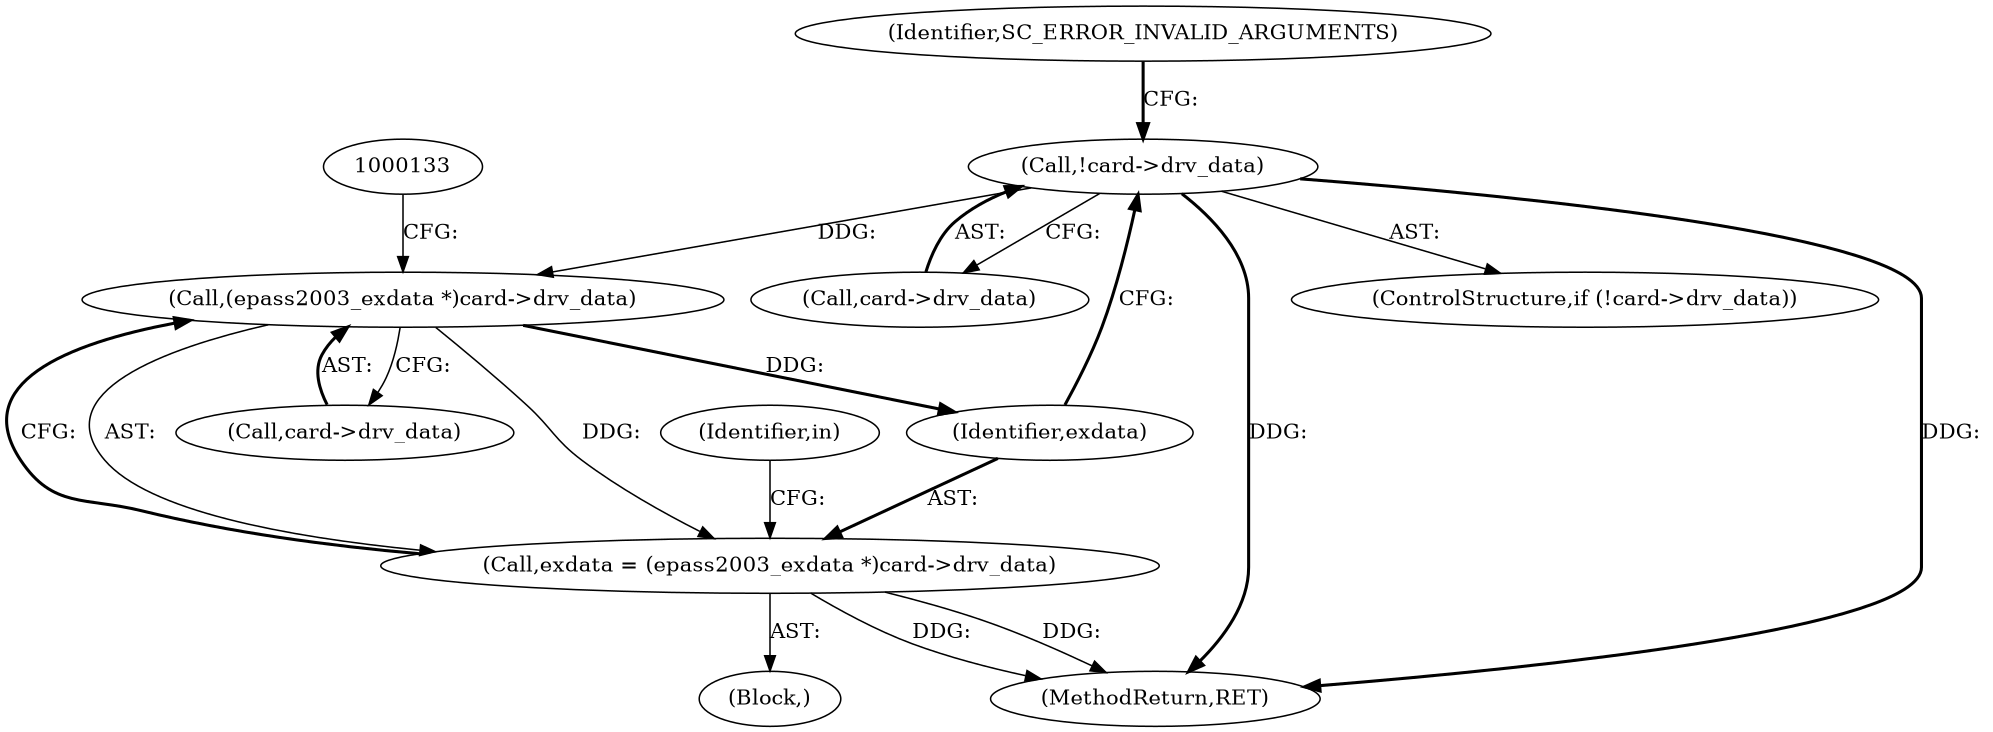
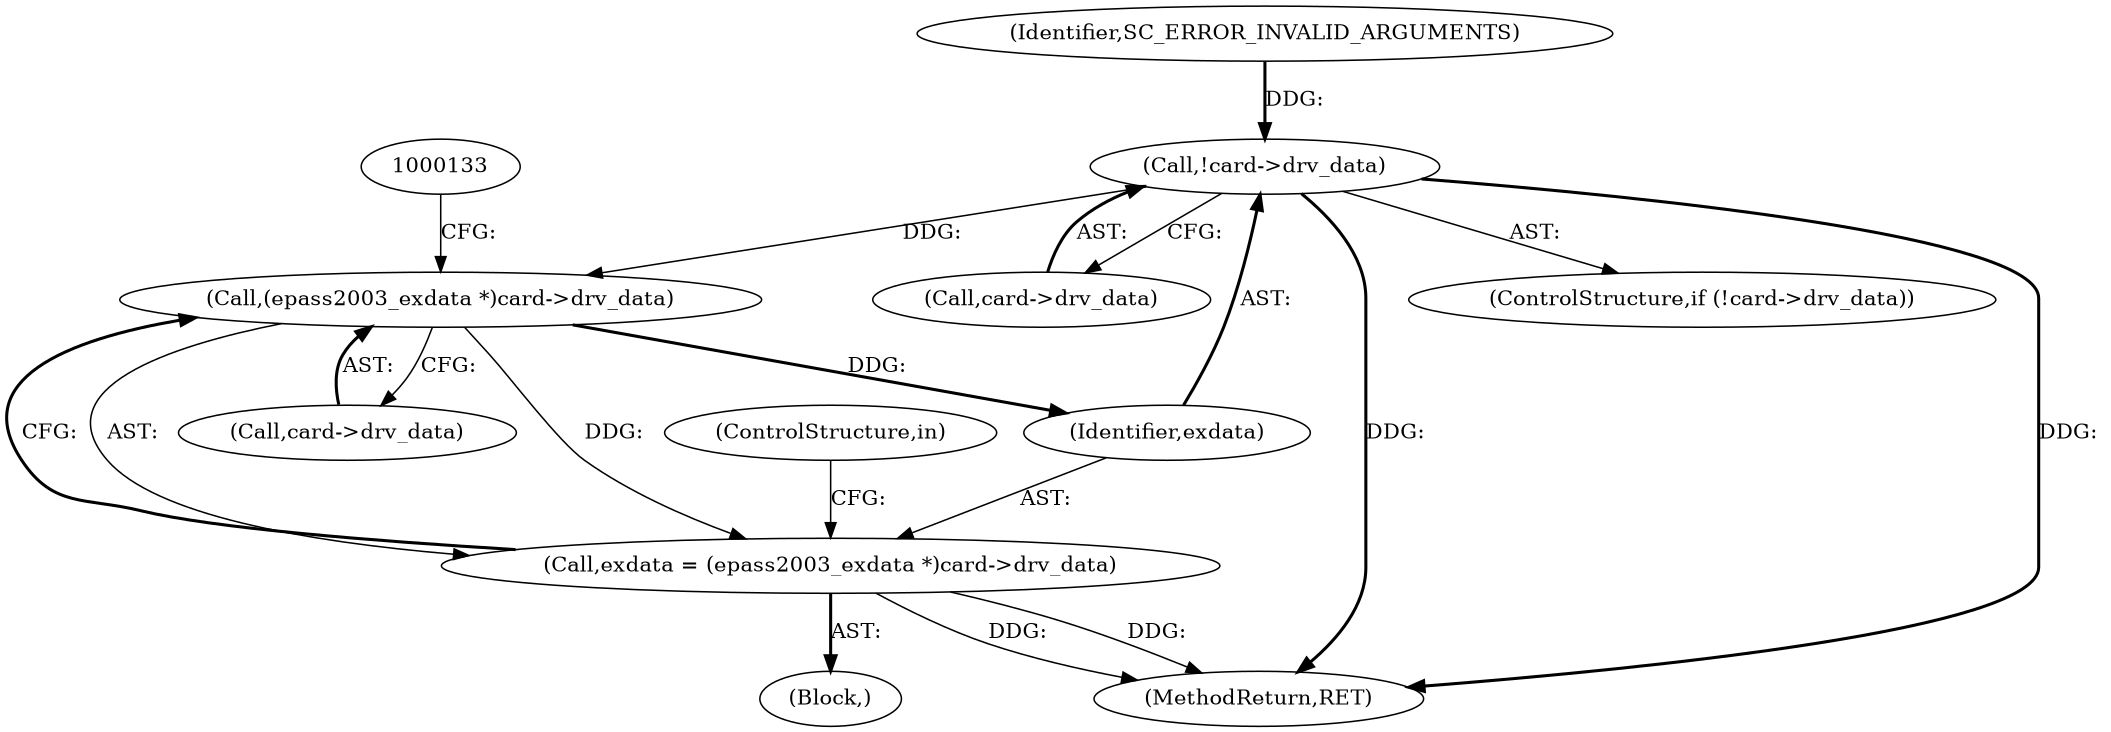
(1174, 100) -> (1298, 100)
(1150, 300) -> (1270, 300)
(770, 433) -> (831, 433)
(919, 495) -> (1009, 495)
(770, 625) -> (831, 625)
